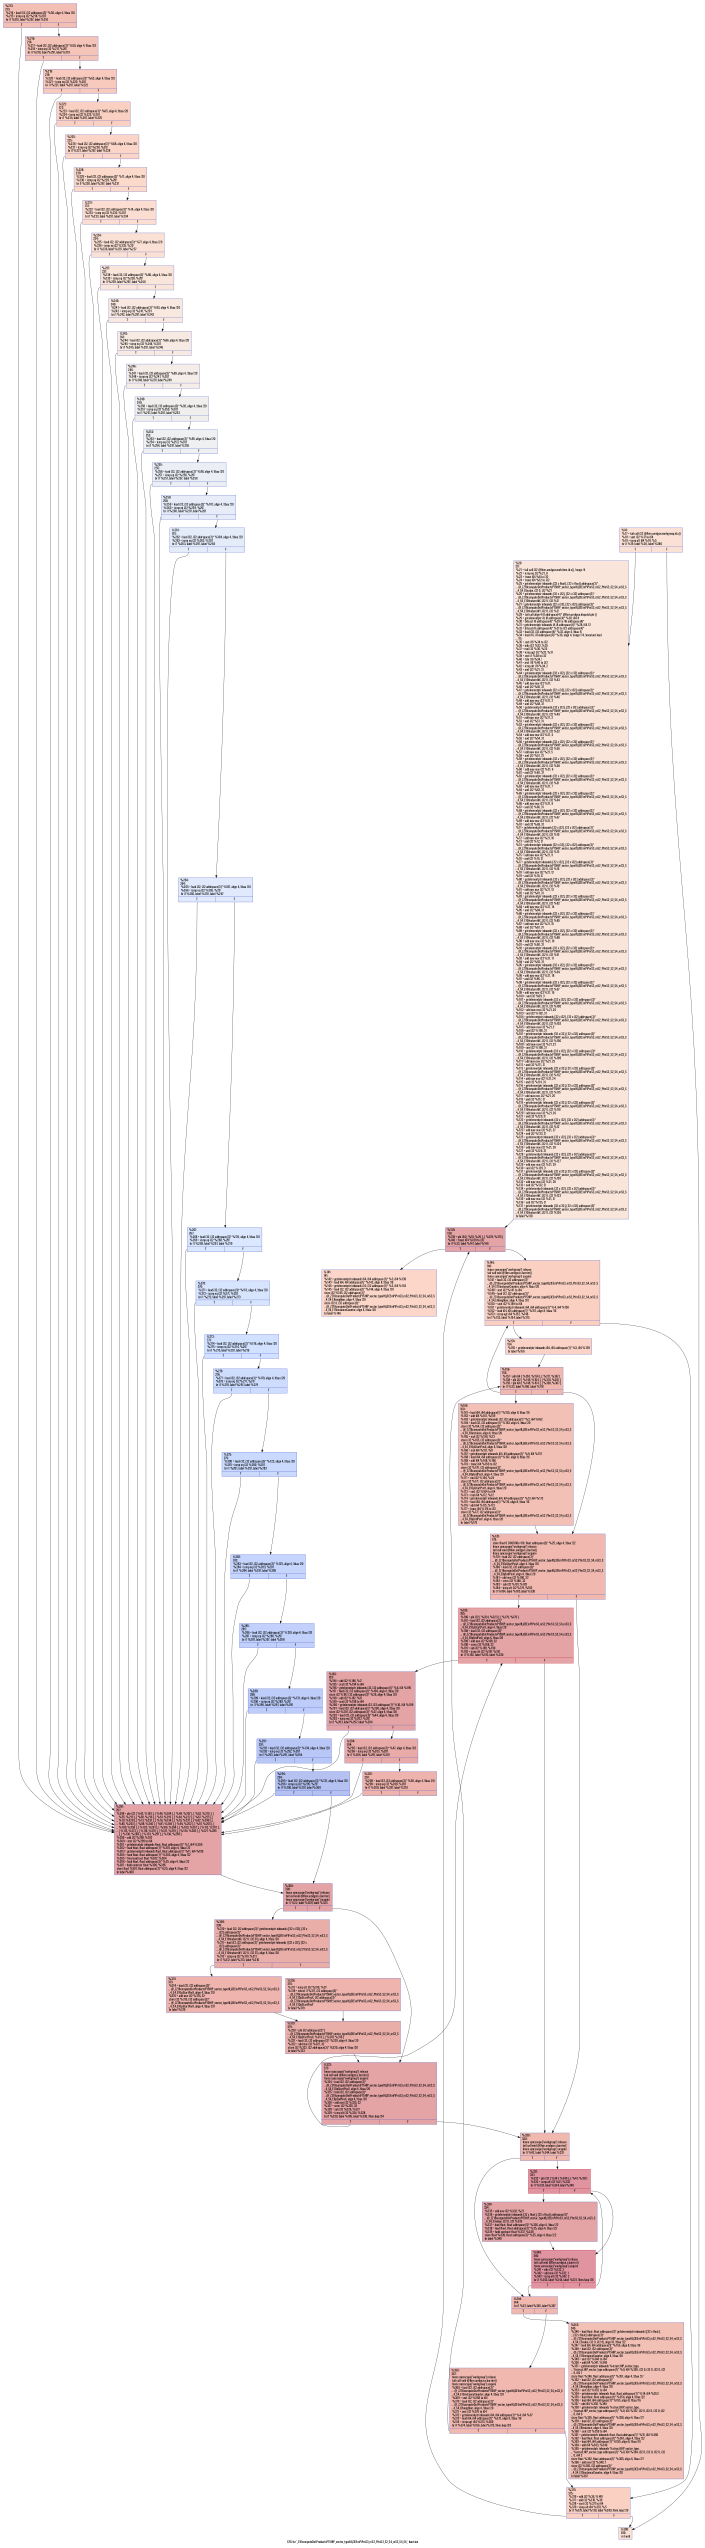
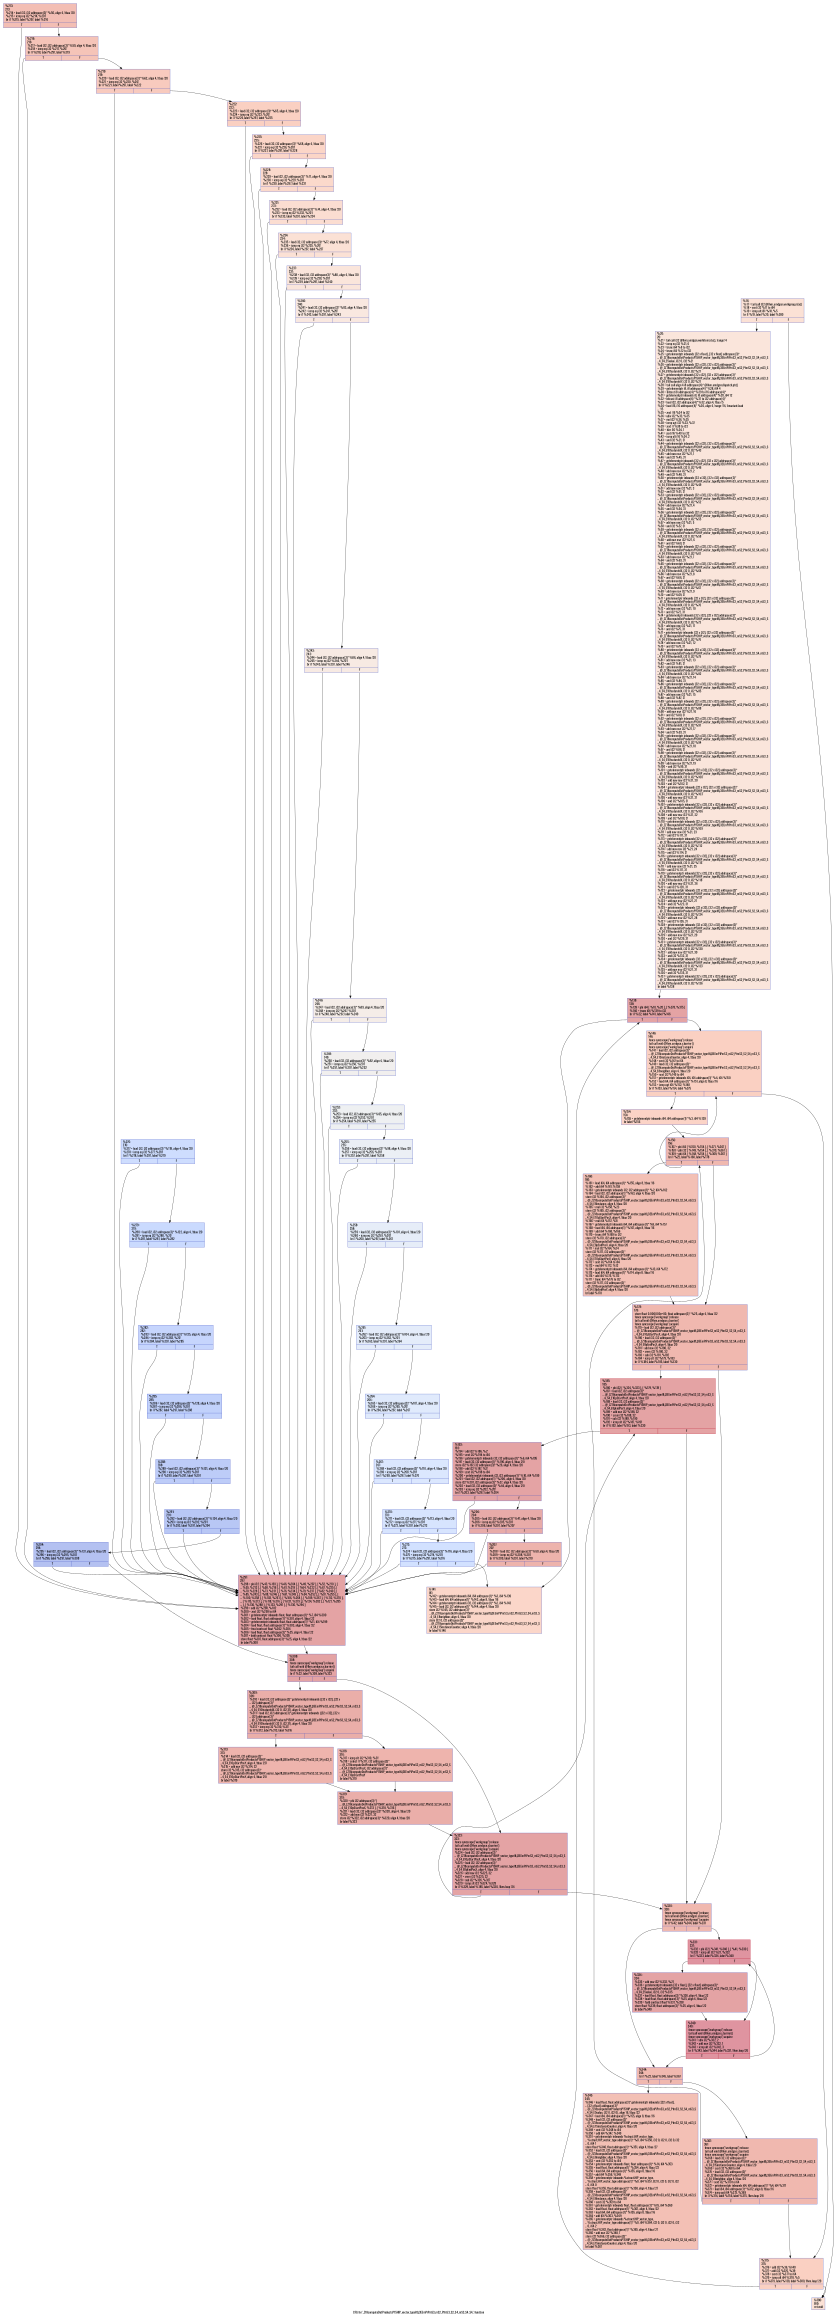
(639, 541) -> (760, 311)
(260, 1363) -> (485, 1571)
none -> (374, 1739)
